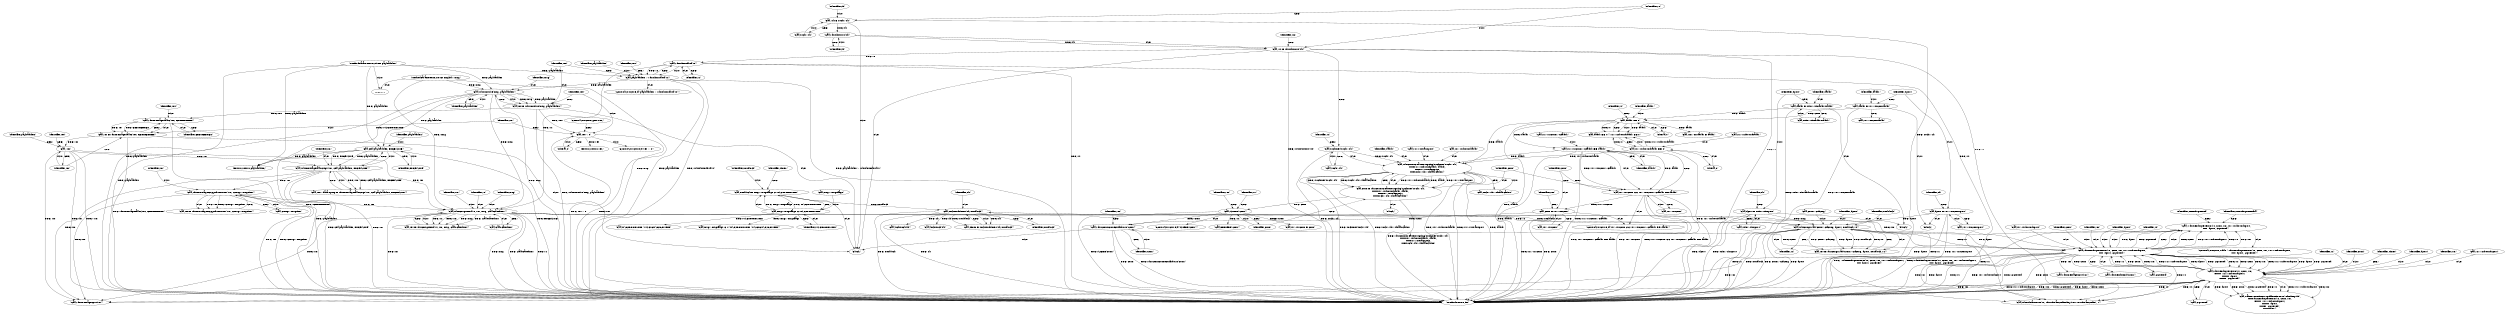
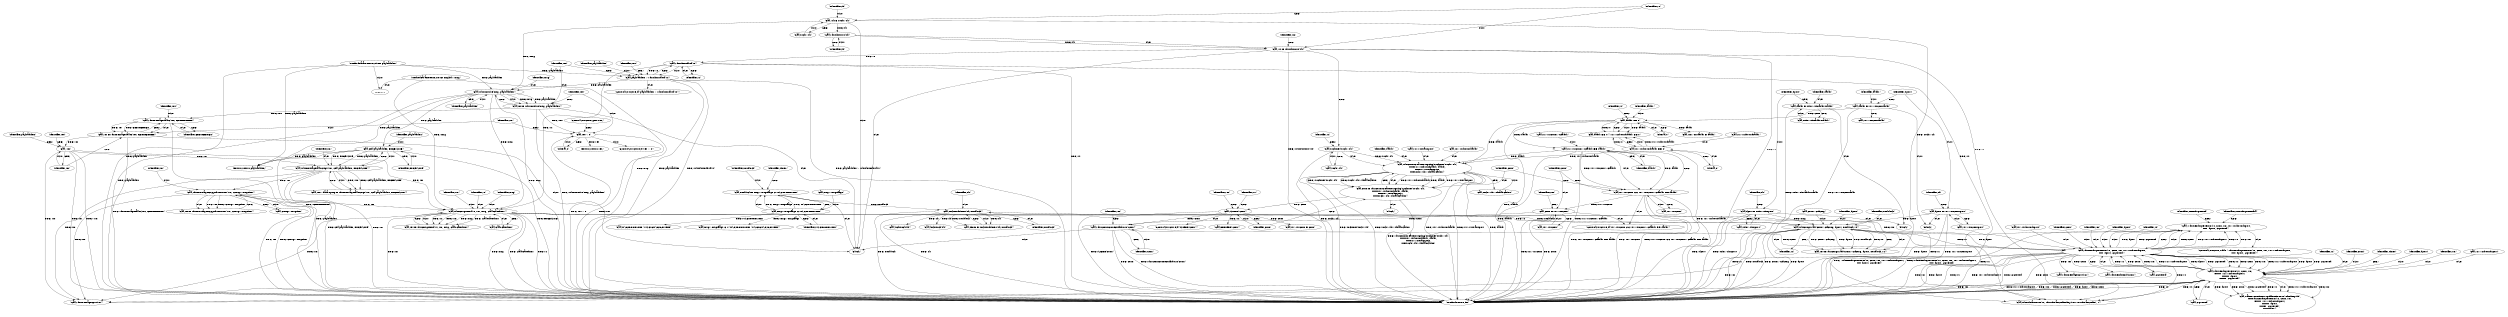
(464, 85) -> (641, 26)
(367, 107) -> none
(1717, 114) -> none
(390, 128) -> (390, 128)
(1277, 219) -> (1277, 219)
